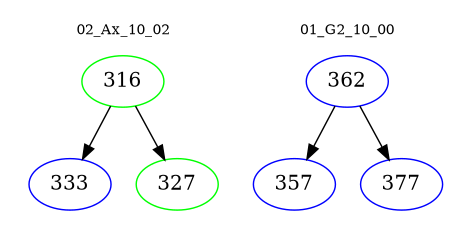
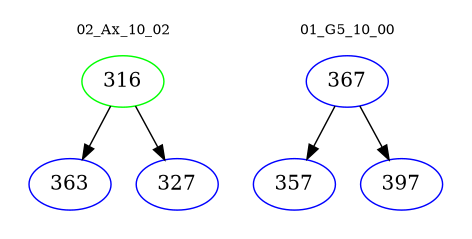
(348, 31) -> (348, 31)
(347, 81) -> (347, 81)
(70, 184) -> (70, 184)
(177, 184) -> (177, 184)
(402, 184) -> (402, 184)
